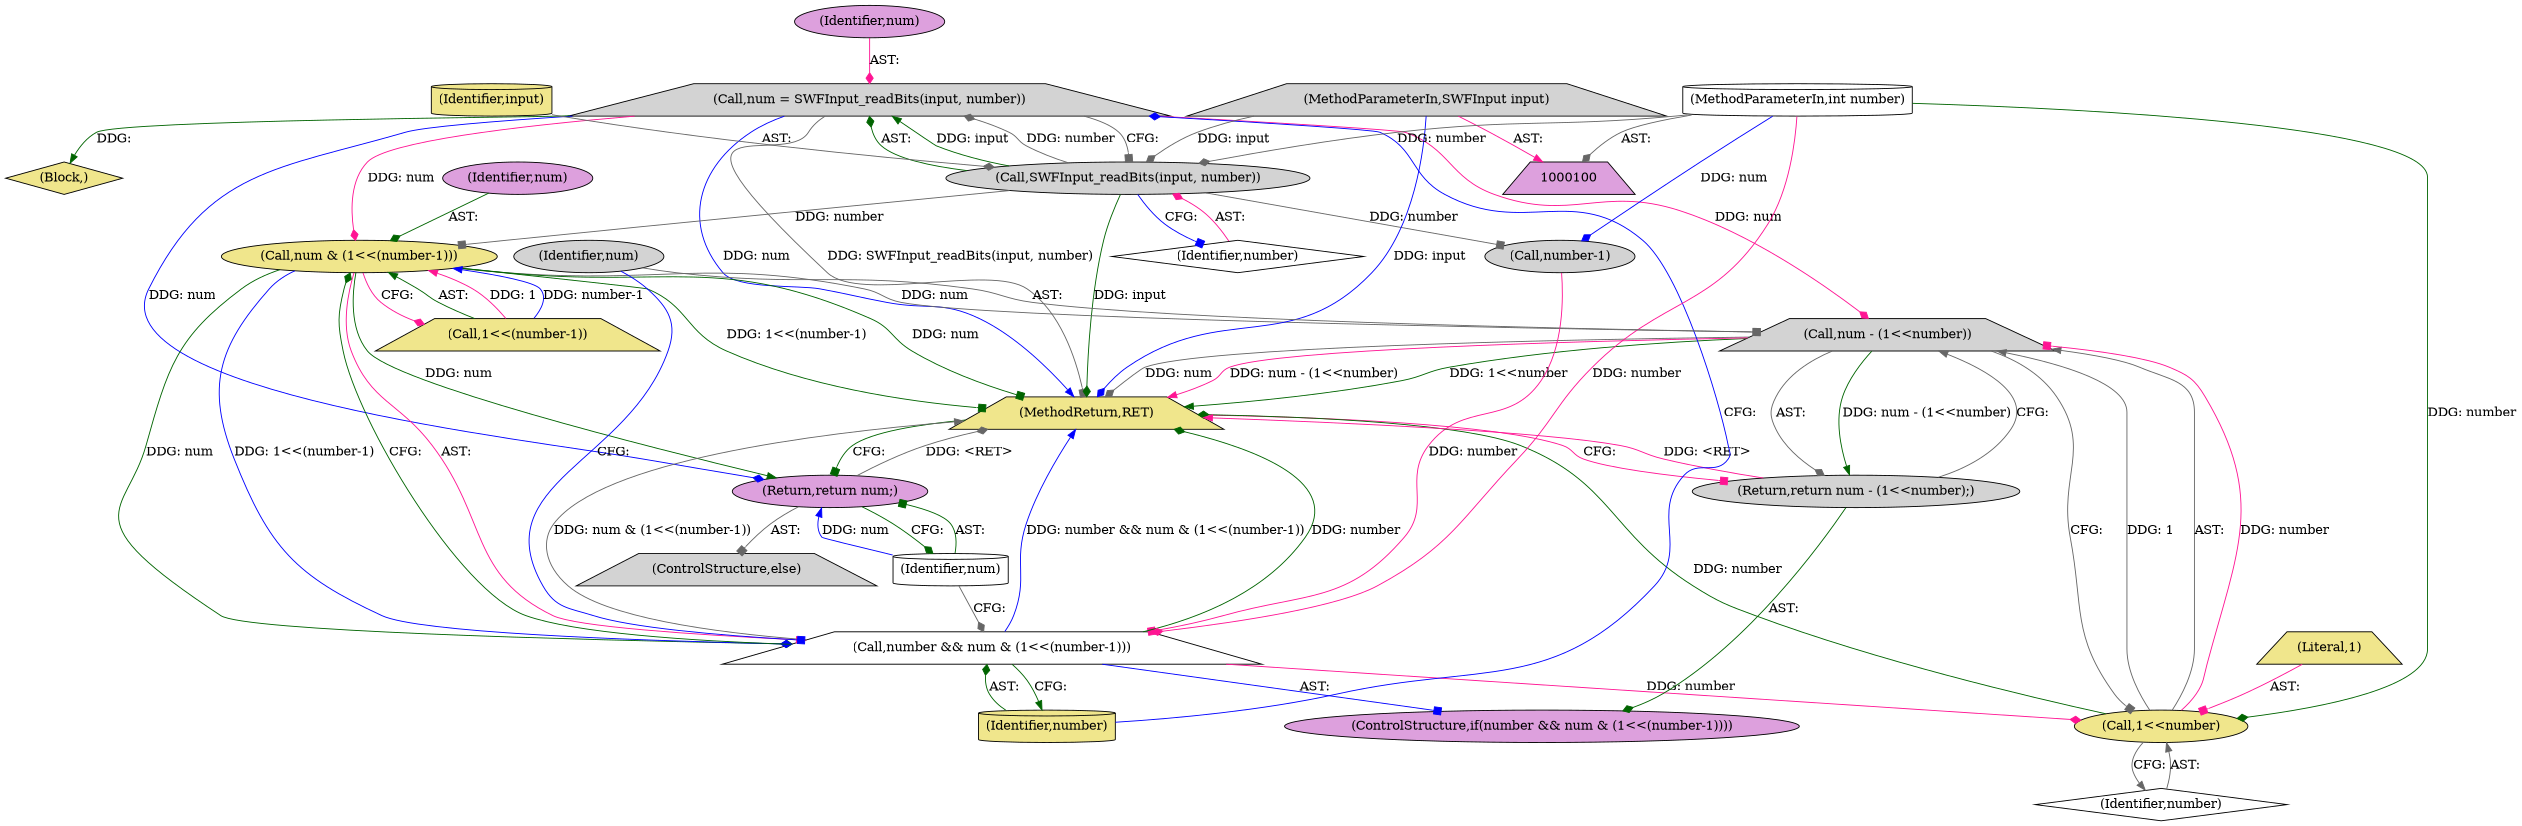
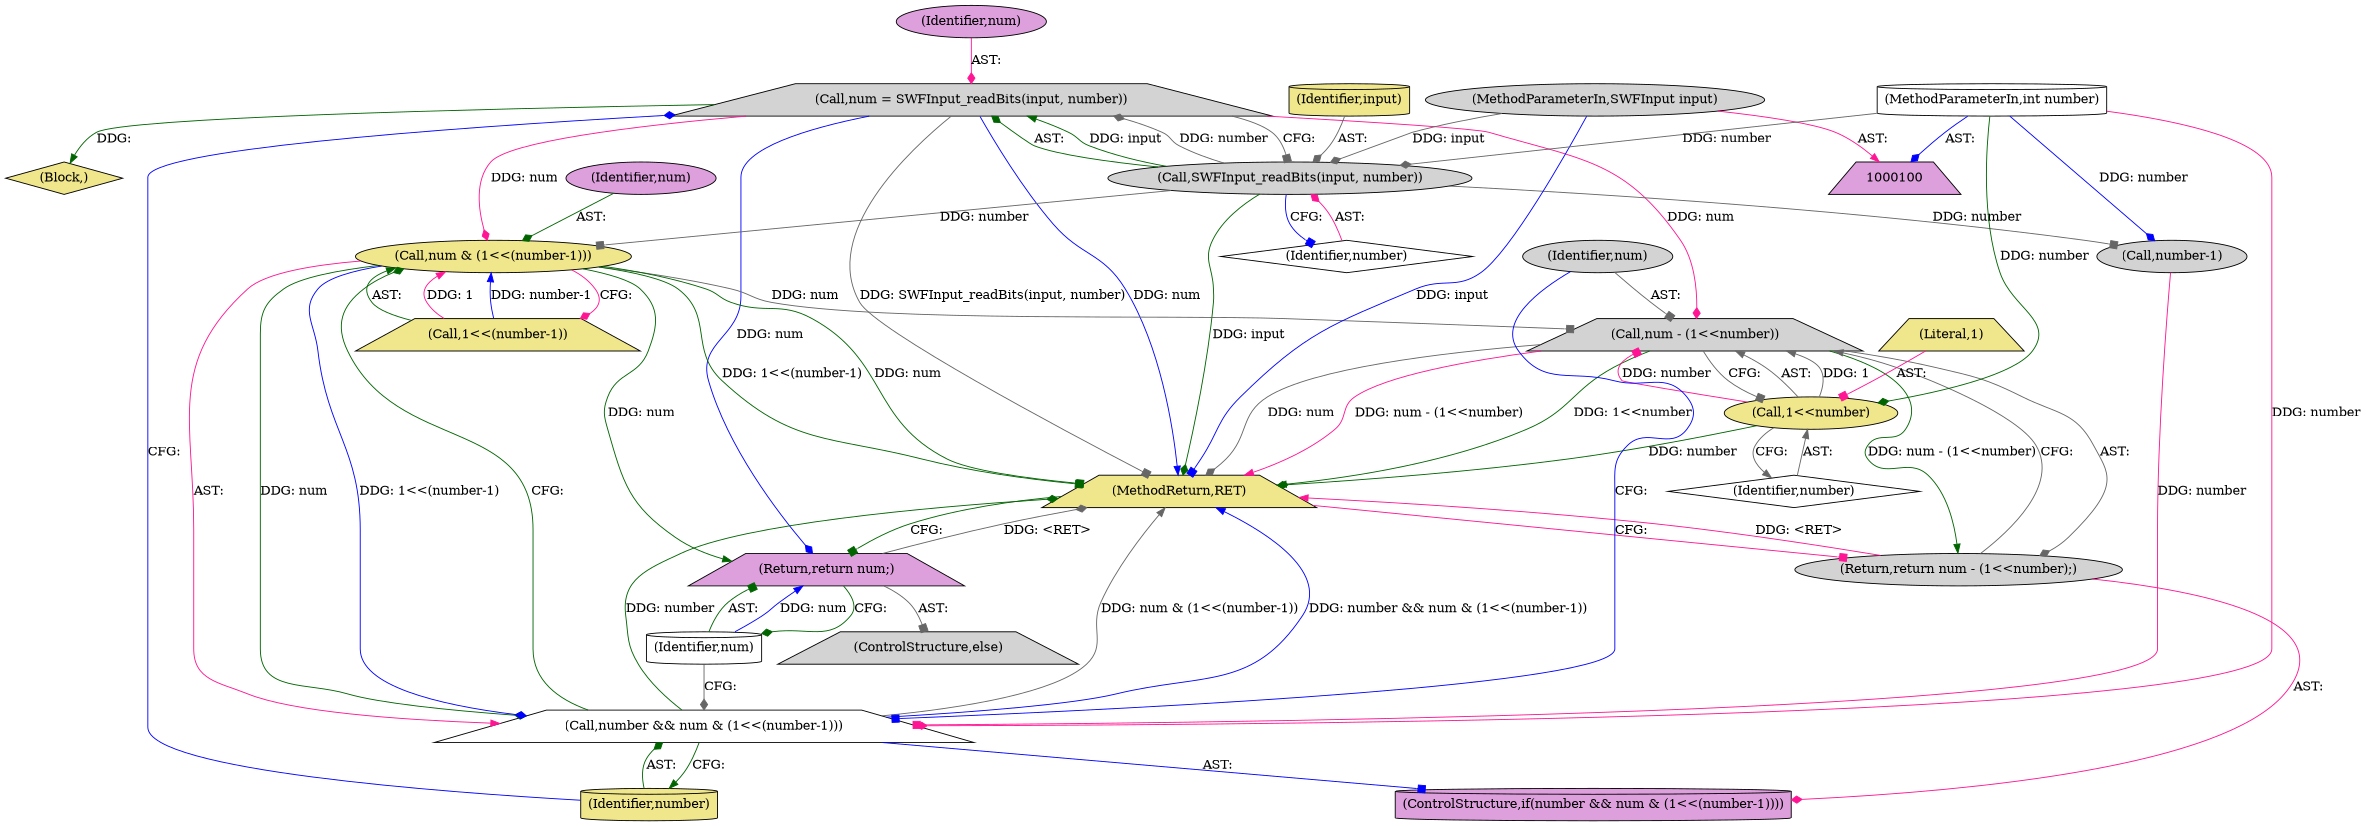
(1427, 100) -> (1595, 100)
(1637, 127) -> (1943, 134)
(1734, 178) -> (2144, 178)
(1320, 310) -> (1400, 296)
(830, 491) -> (826, 570)
(1752, 622) -> (2184, 747)
(1648, 692) -> none
(1542, 726) -> (1593, 805)
